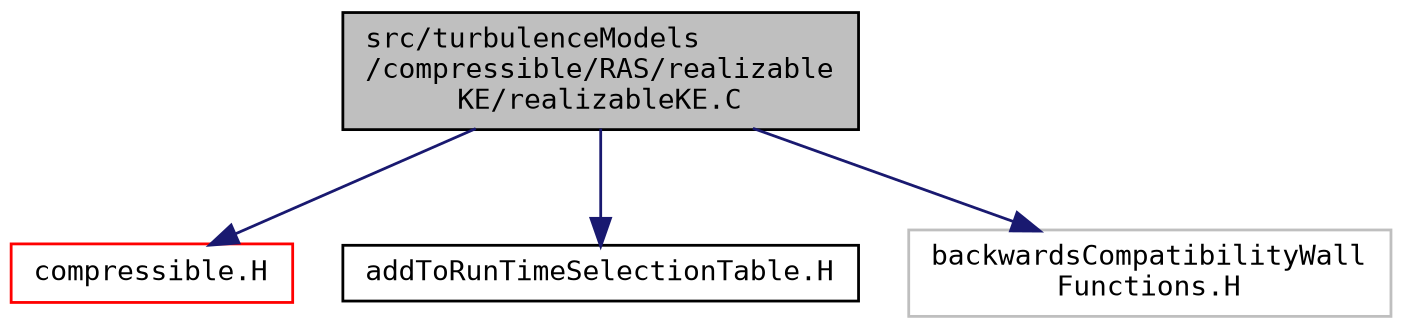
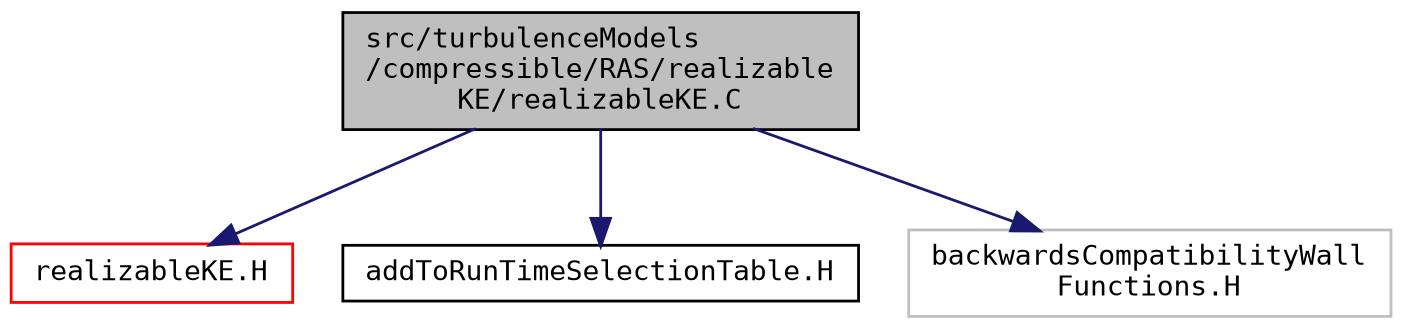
(152, 273) -> (152, 273)
